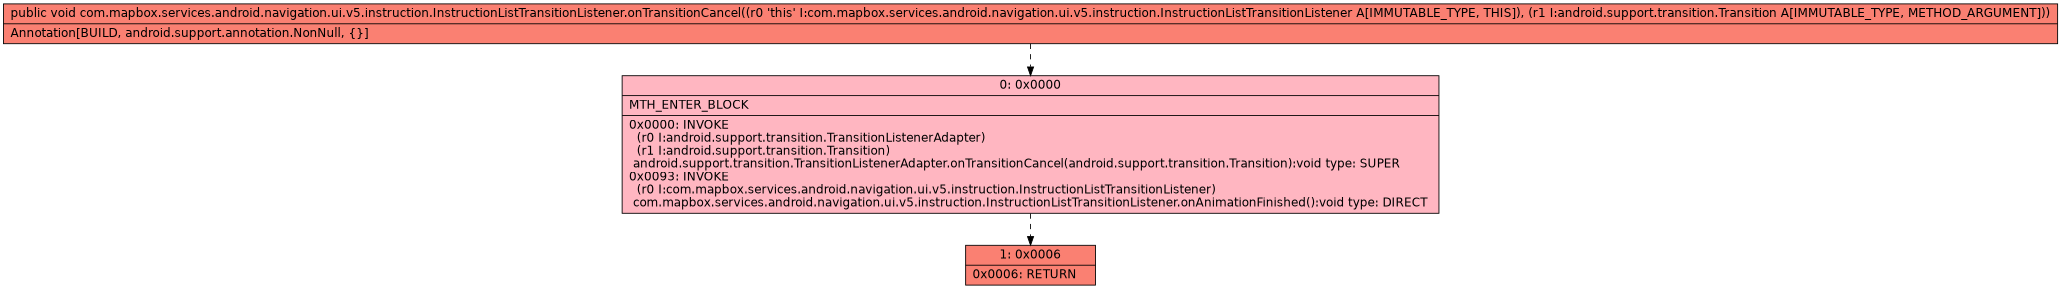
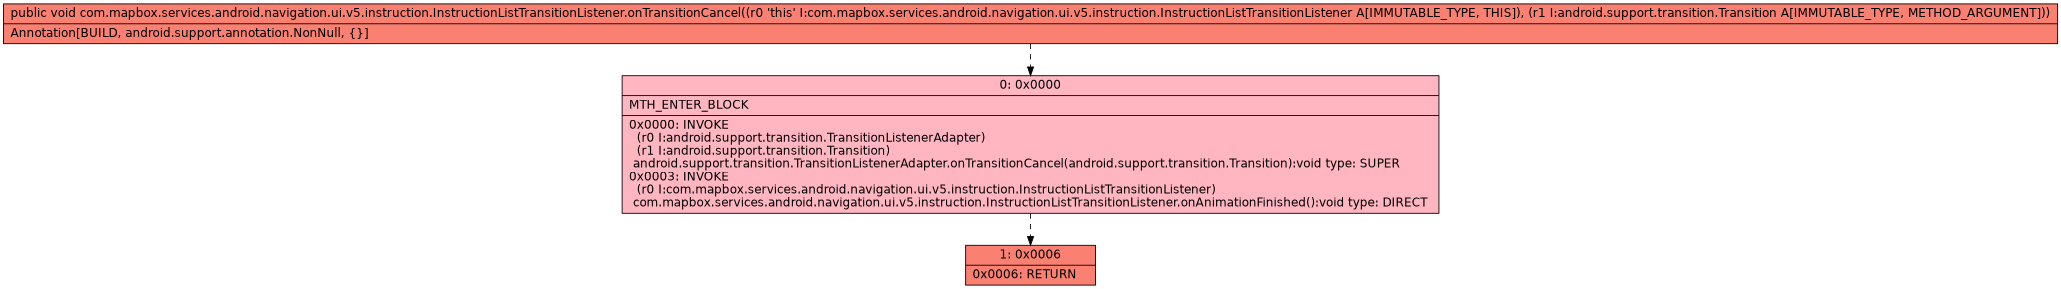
(683, 177) -> (683, 177)
